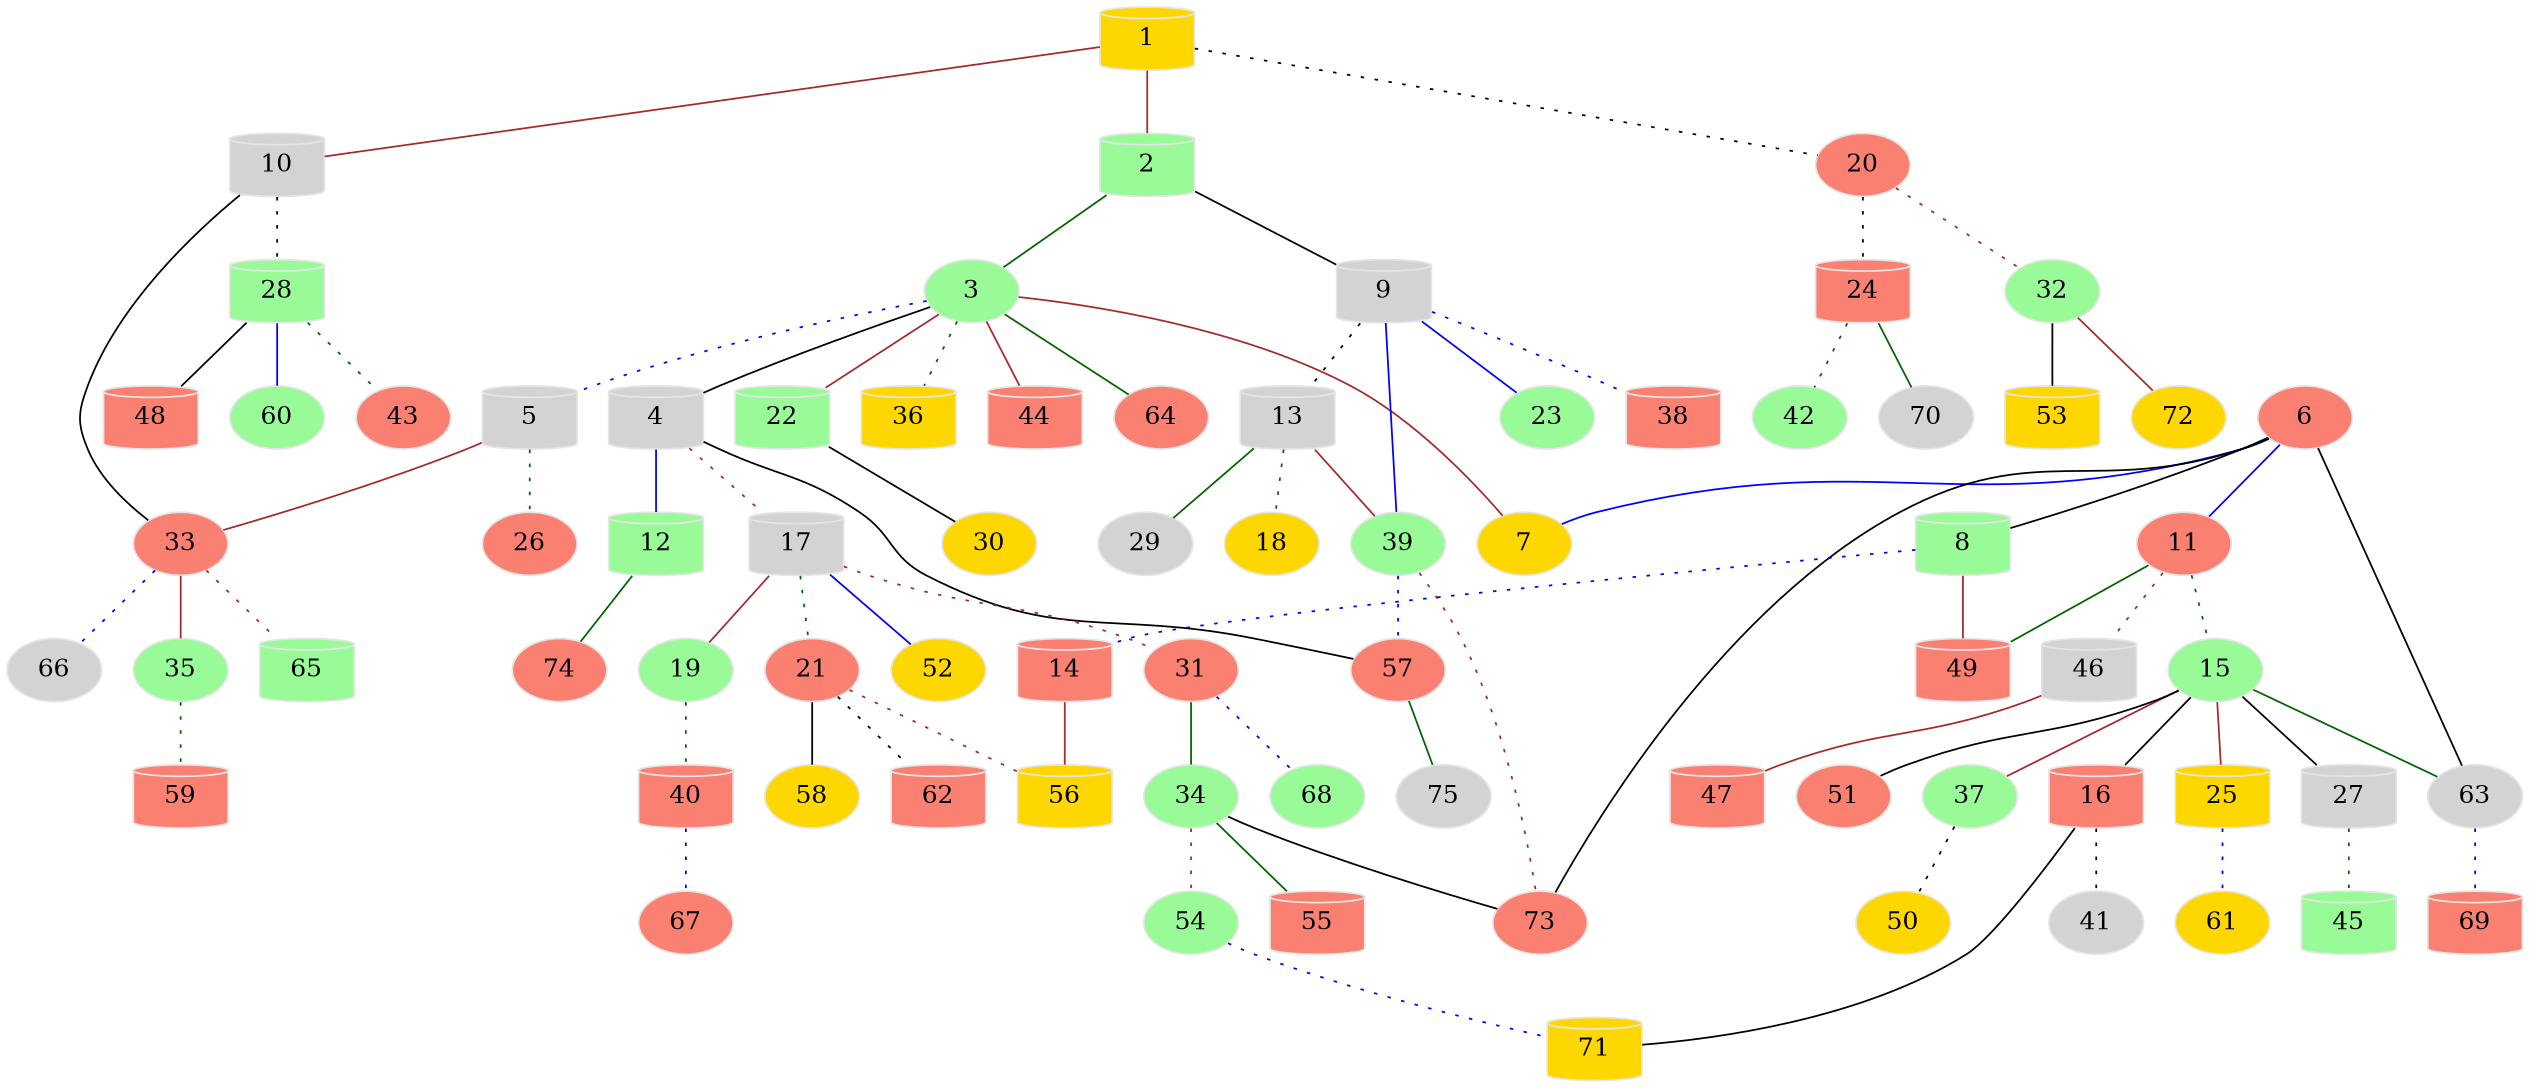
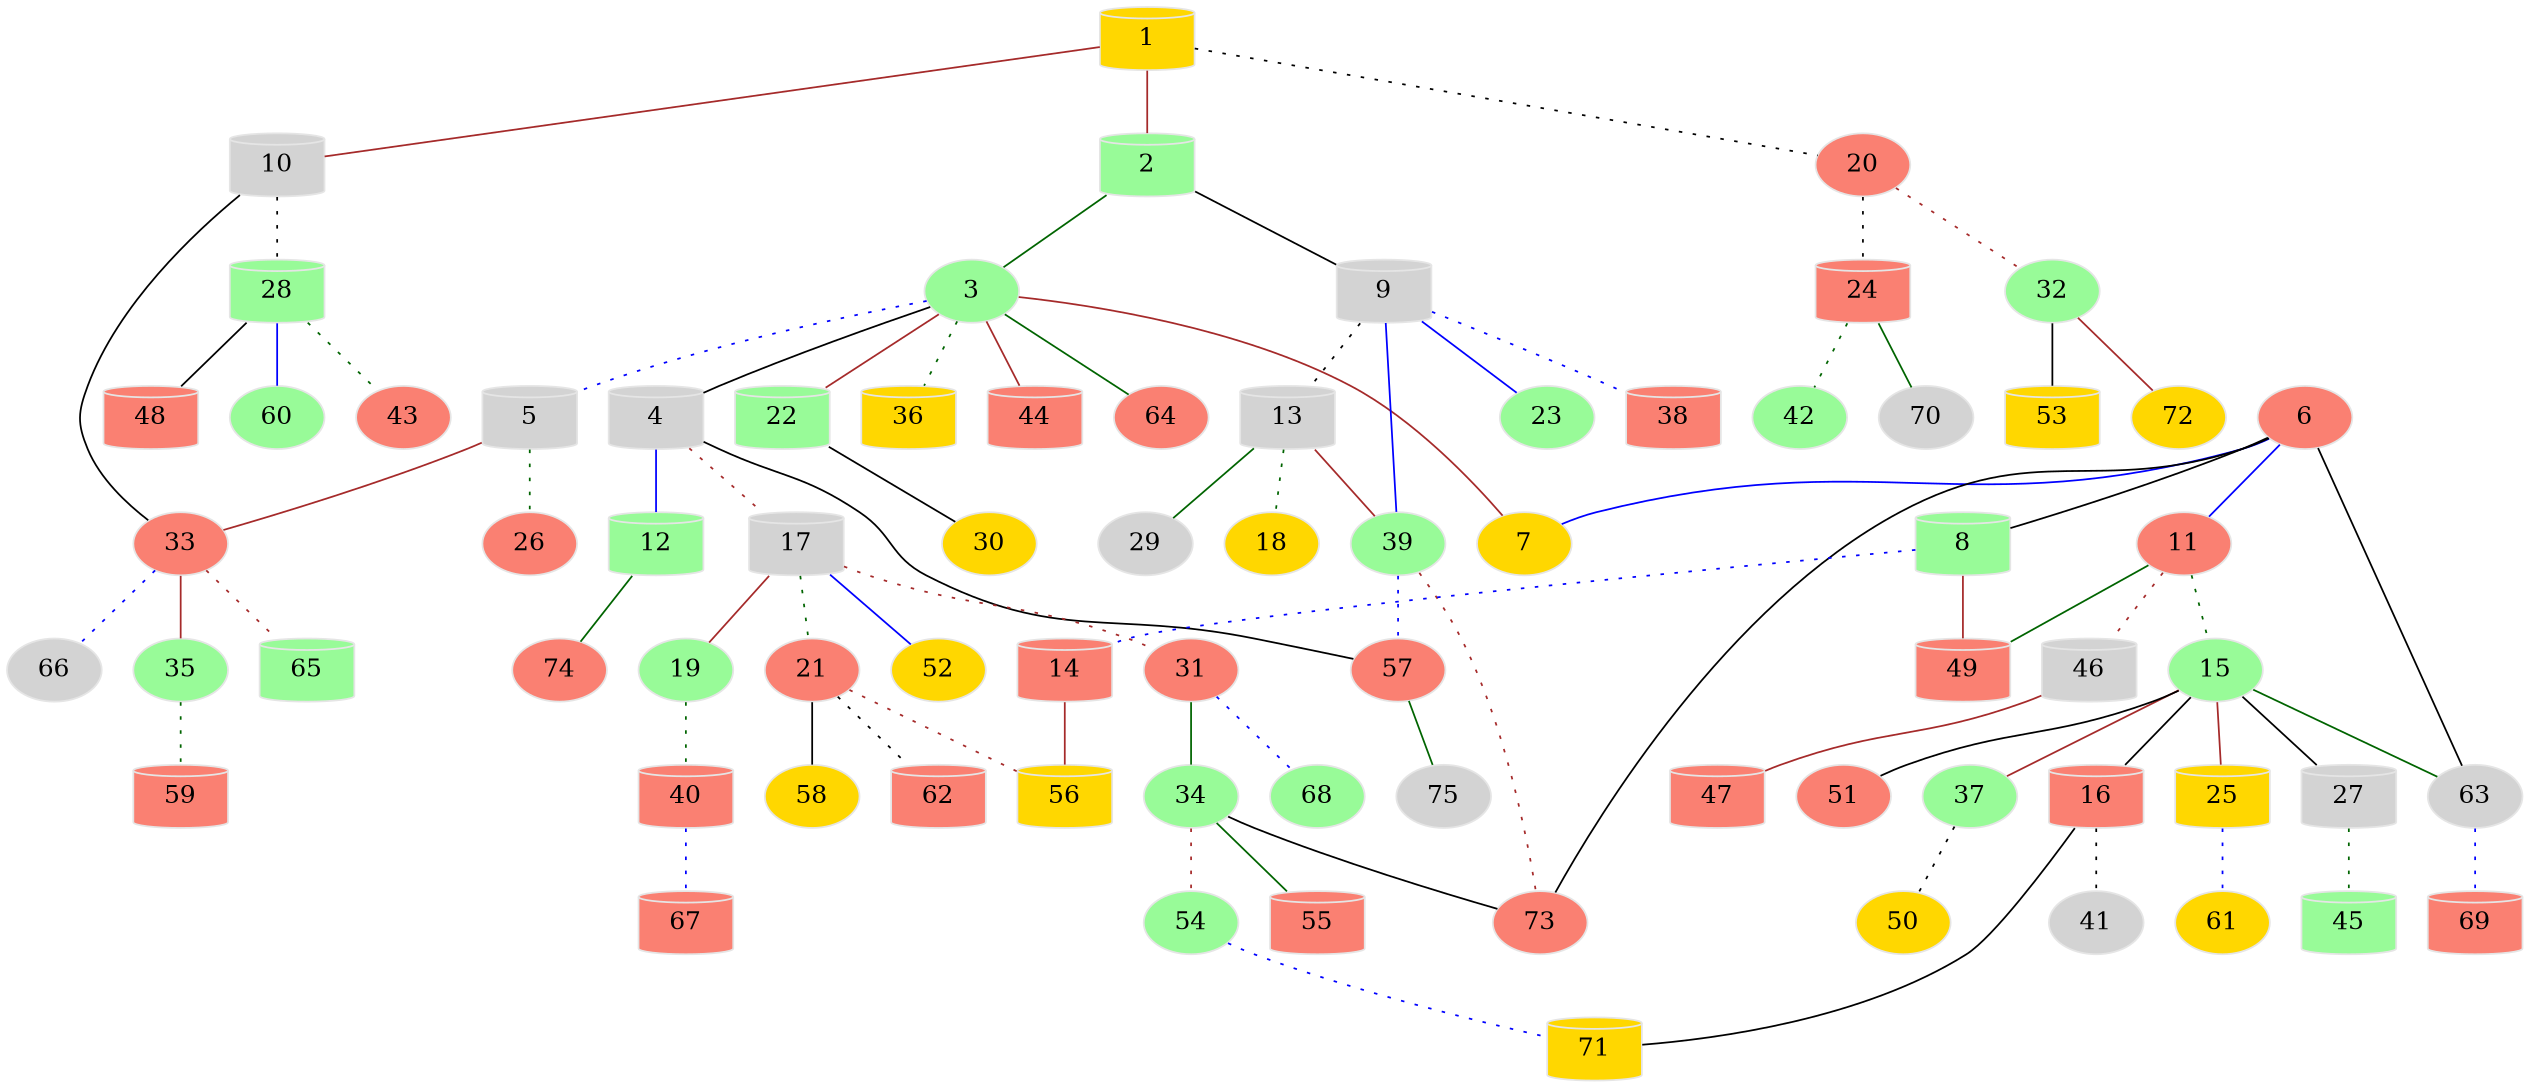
(686, 923) -> (686, 923)
